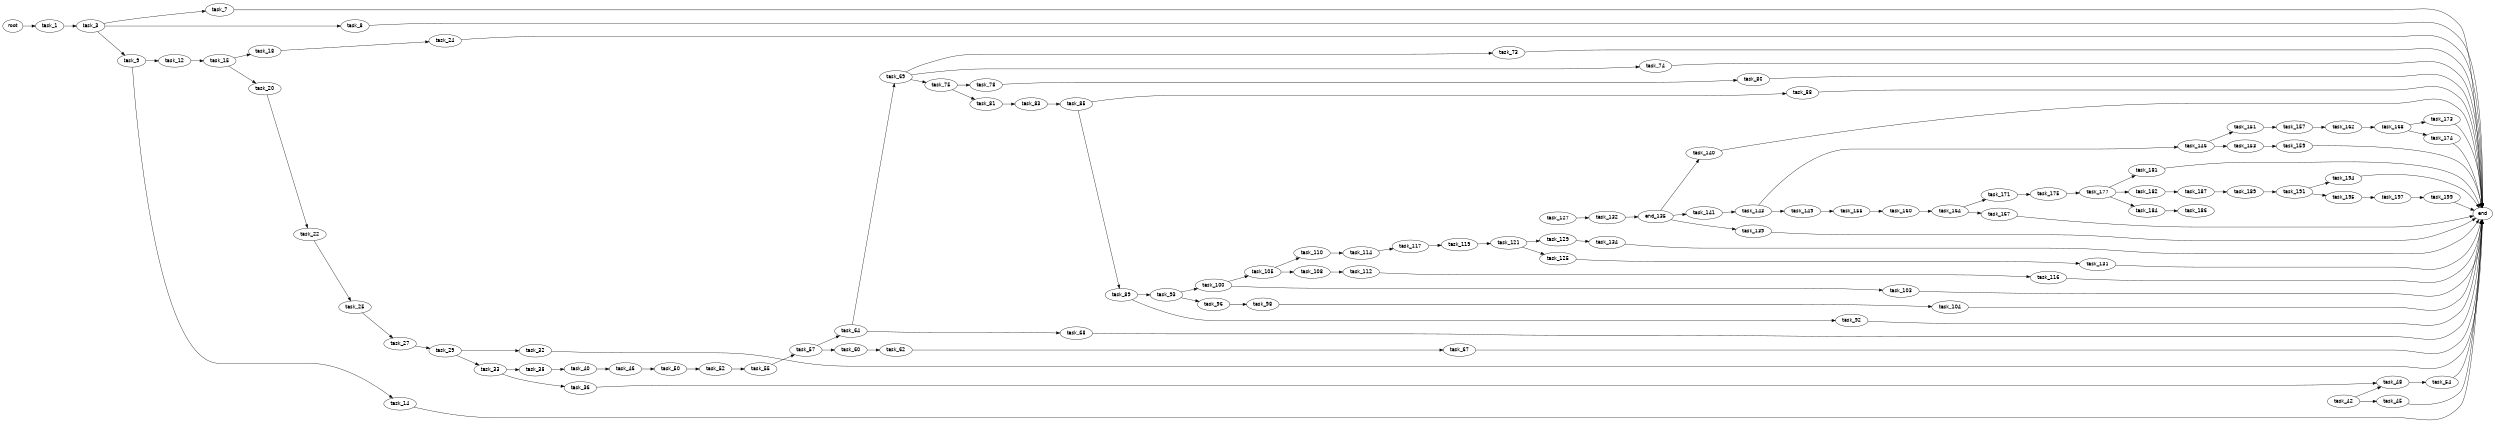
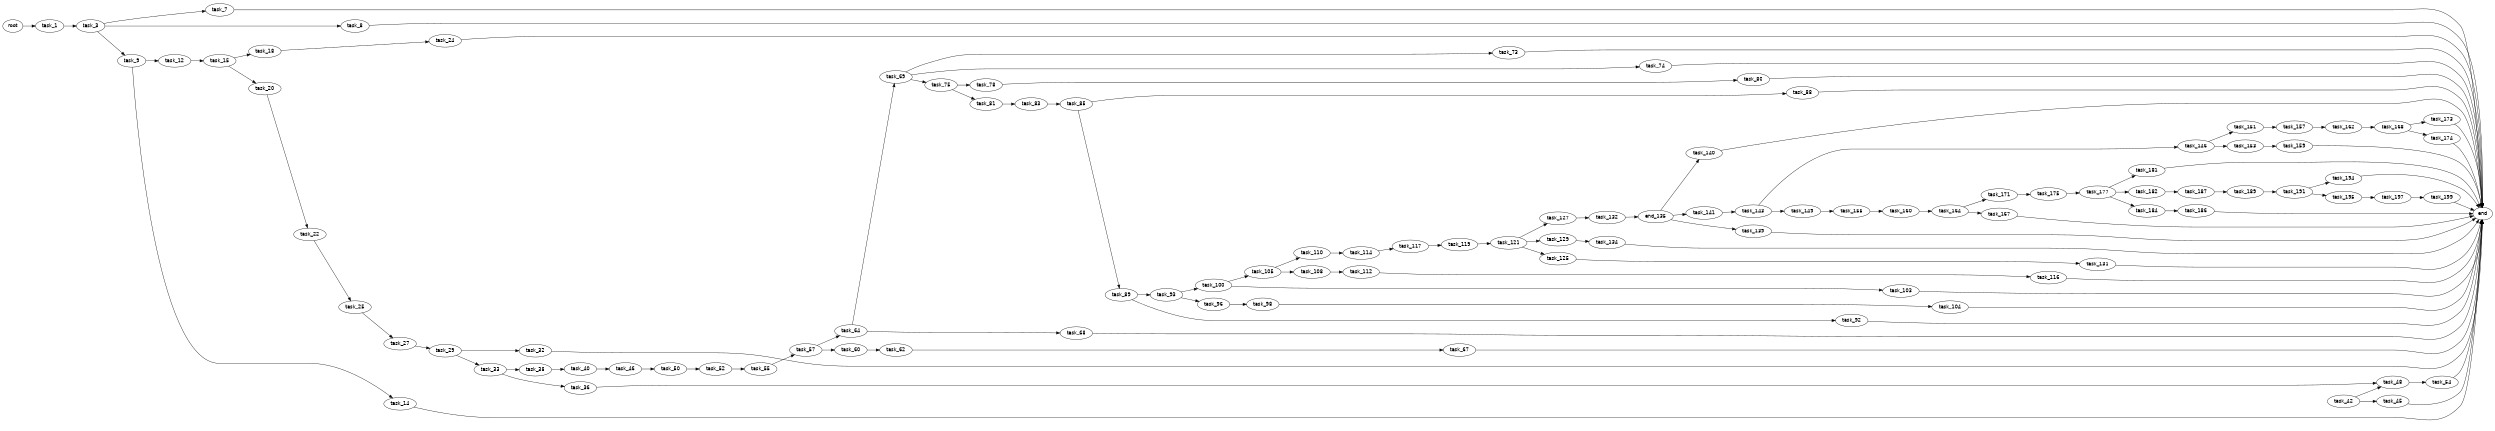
none -> (2342, 214)
none -> (1532, 231)
